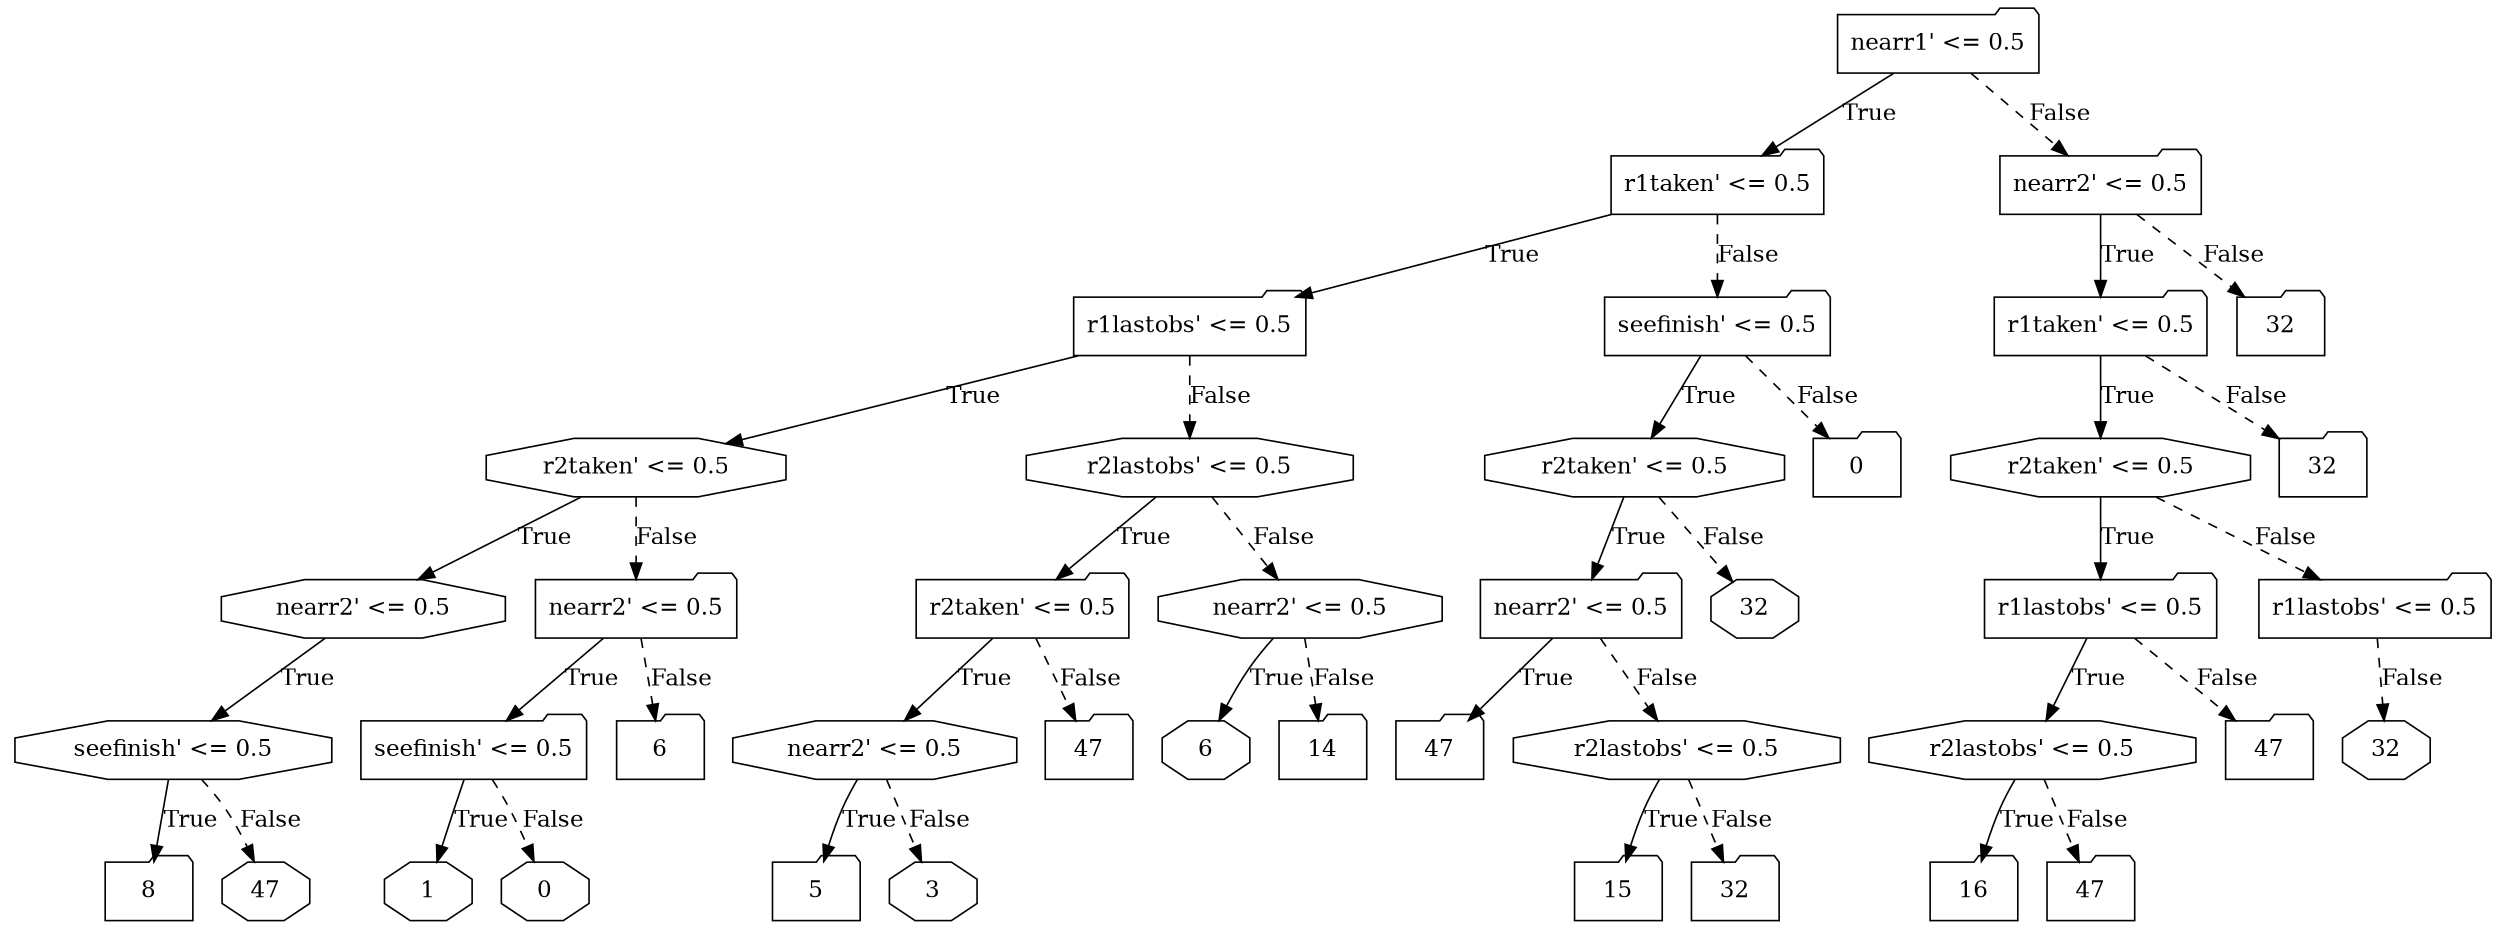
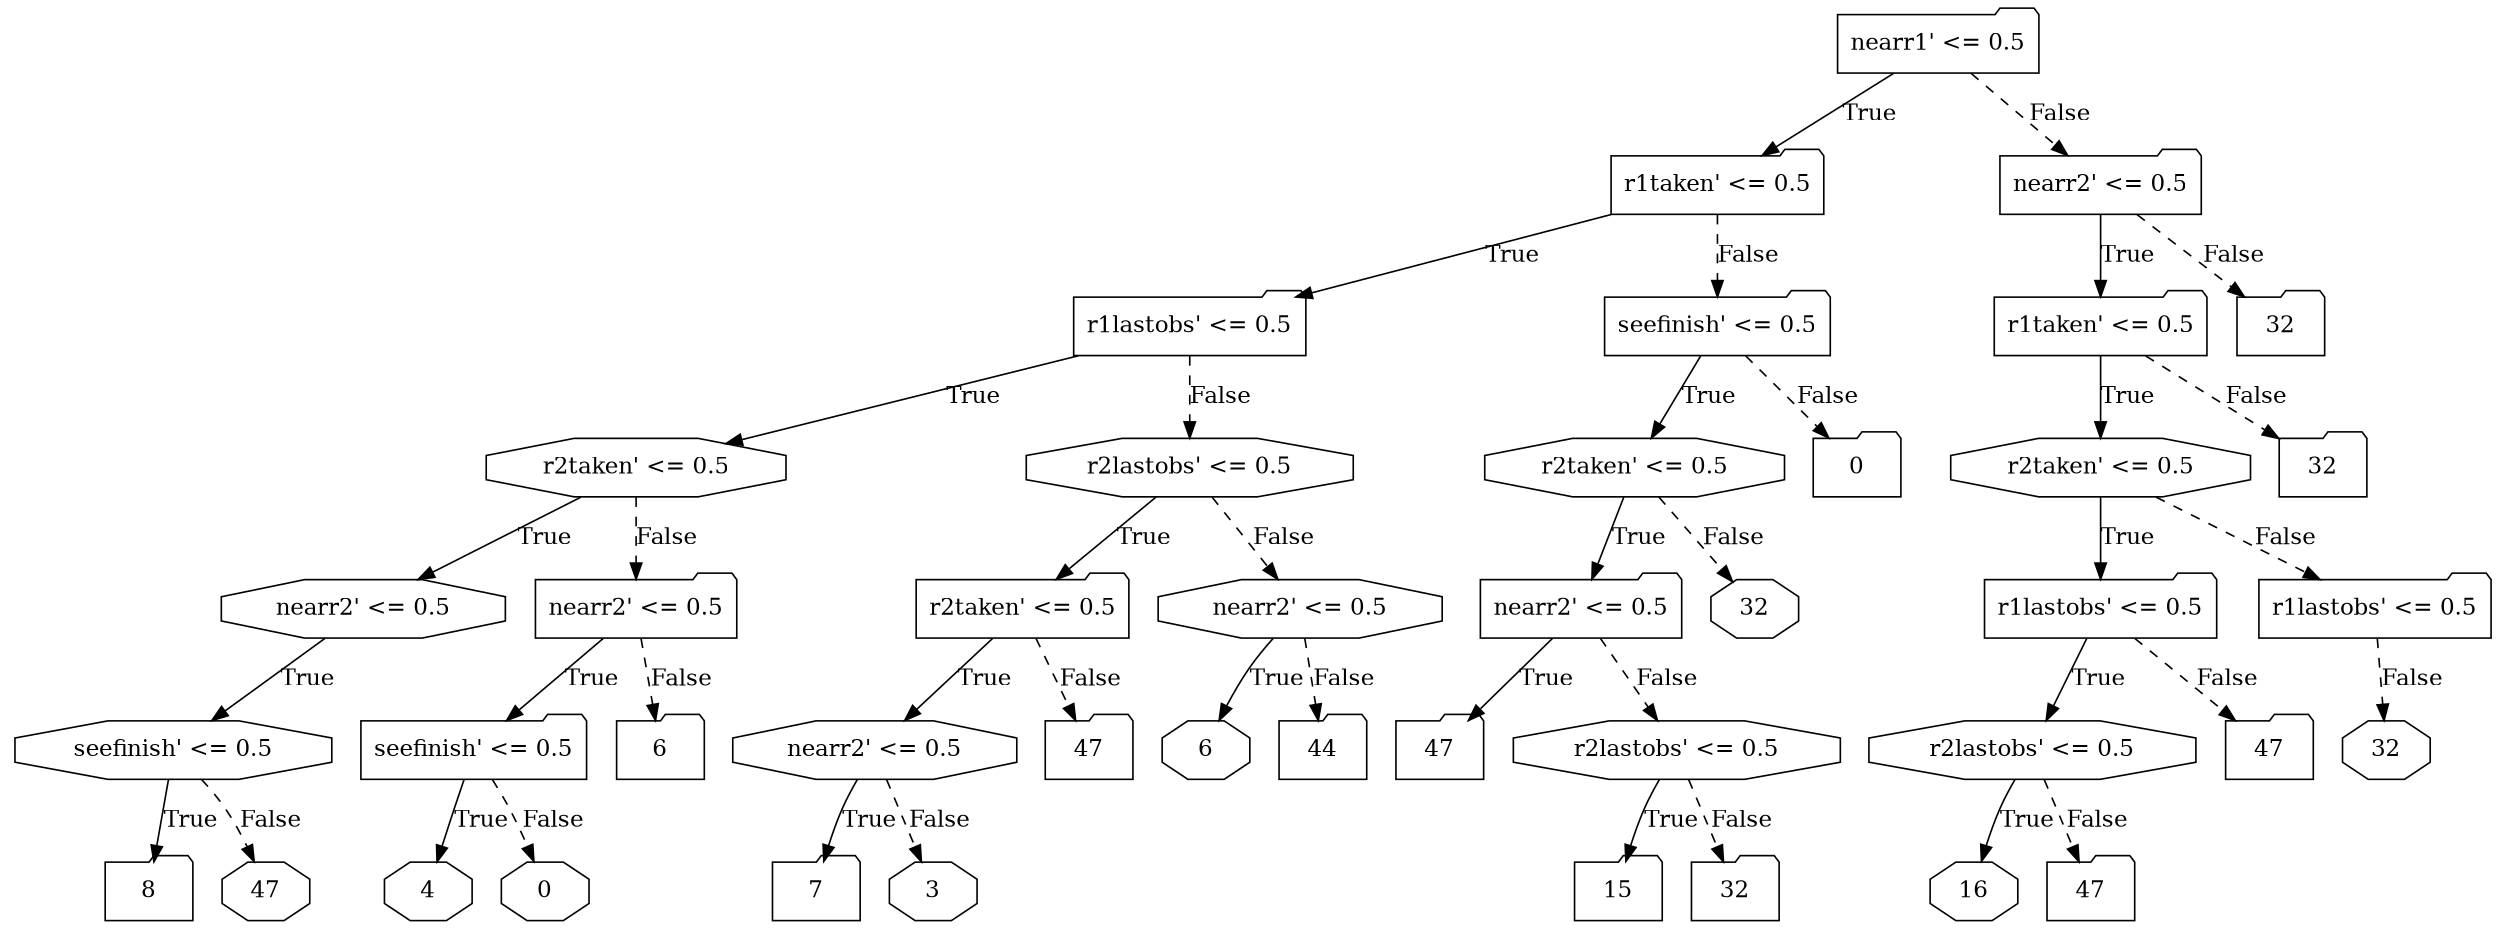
(1323, 750) -> (1323, 750)
(428, 891) -> (428, 891)
(816, 891) -> (816, 891)
(1974, 891) -> (1974, 891)
